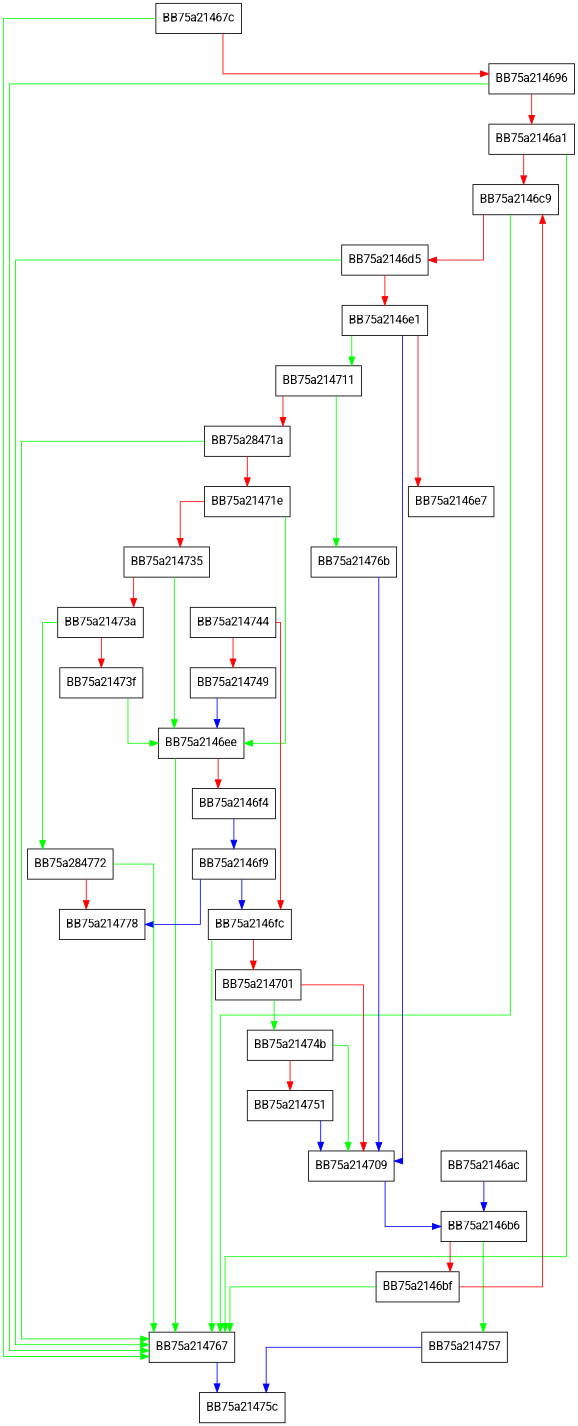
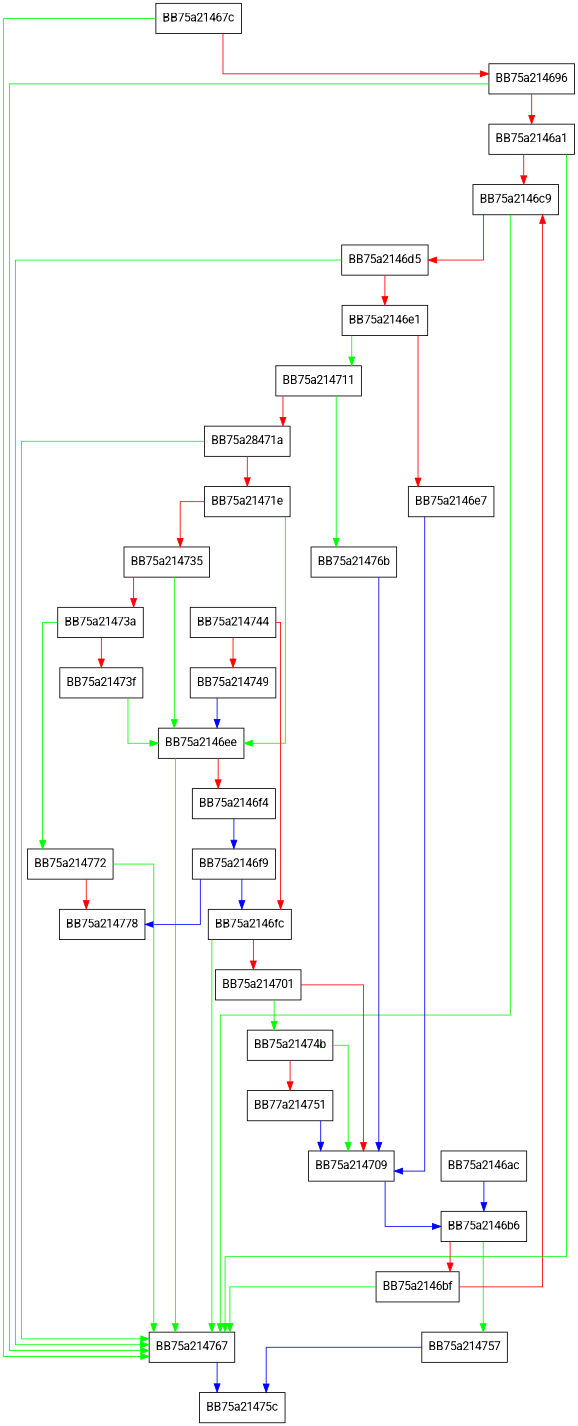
(402, 749) -> (425, 855)
(70, 864) -> (70, 864)
(290, 1106) -> (290, 1106)
